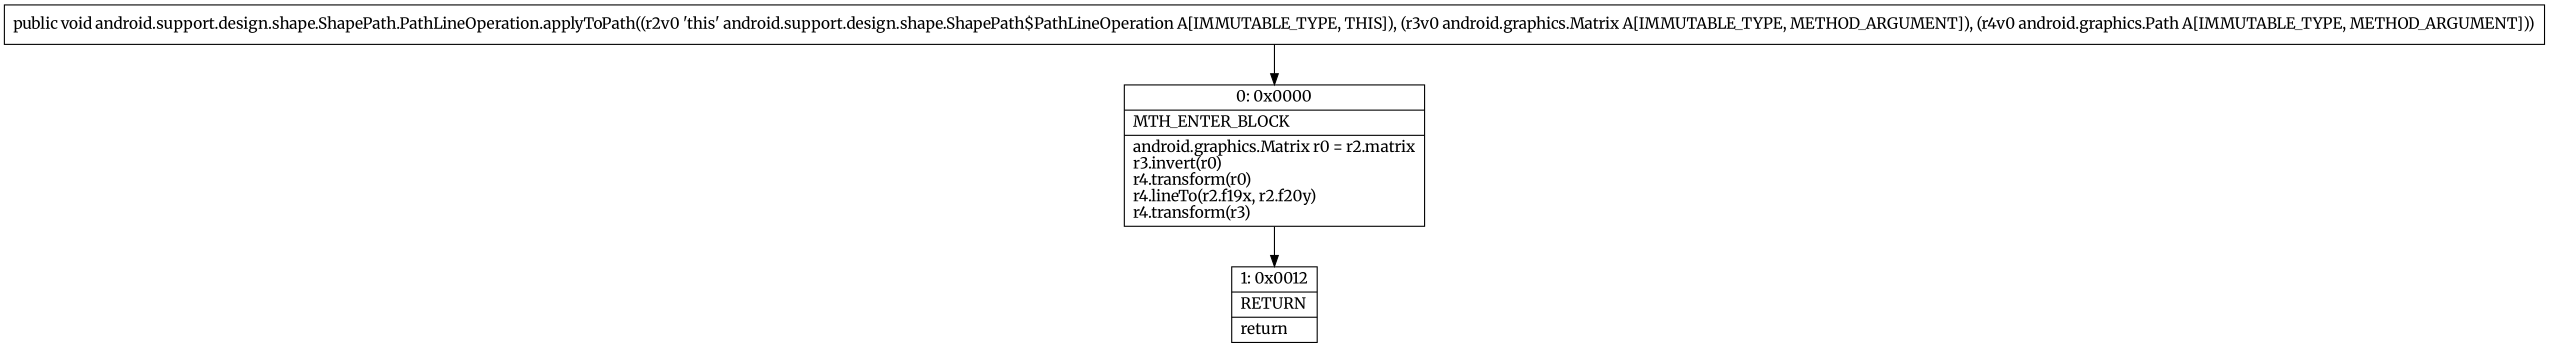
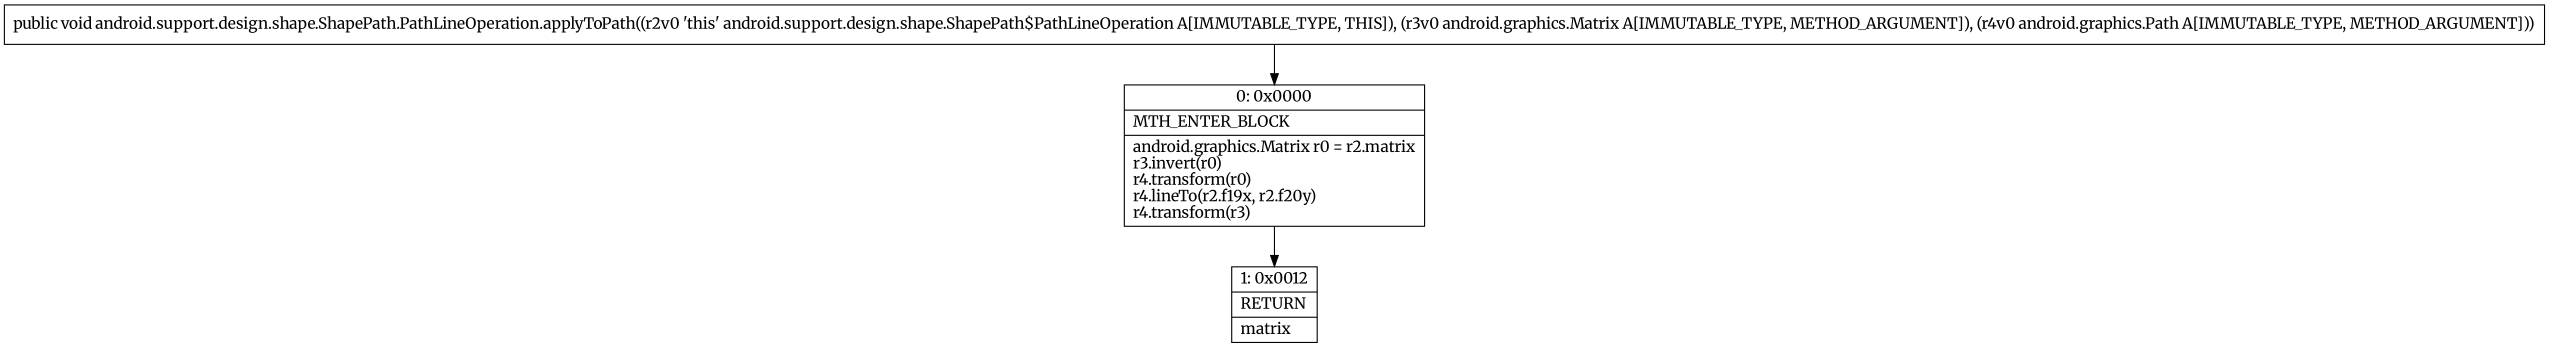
(1264, 329) -> (1266, 329)
